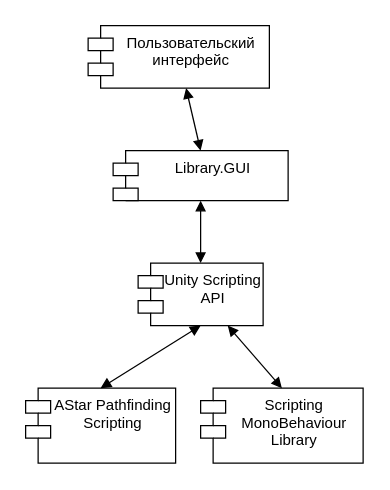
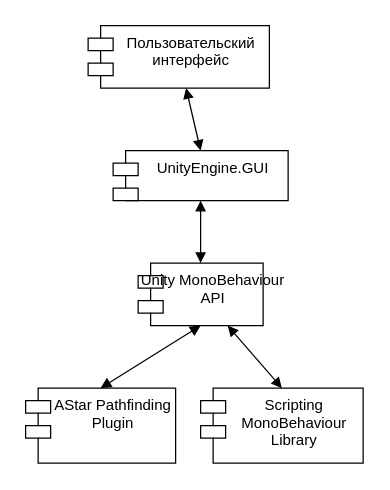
(213, 168) -> (213, 168)
(213, 280) -> (213, 280)
(113, 405) -> (113, 405)
